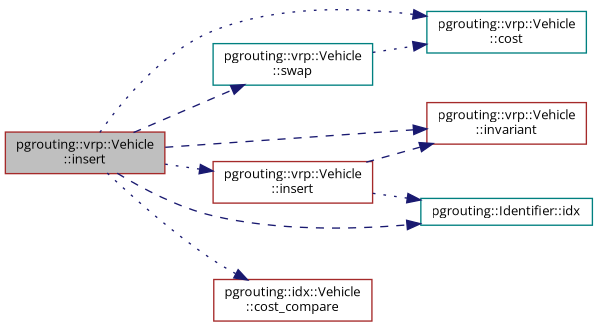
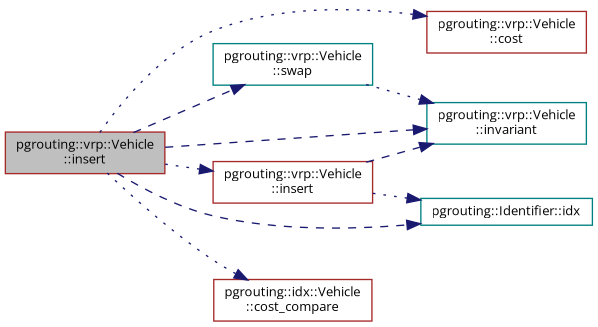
(507, 32) -> (507, 32)
(393, 49) -> (393, 92)
(507, 123) -> (507, 123)
